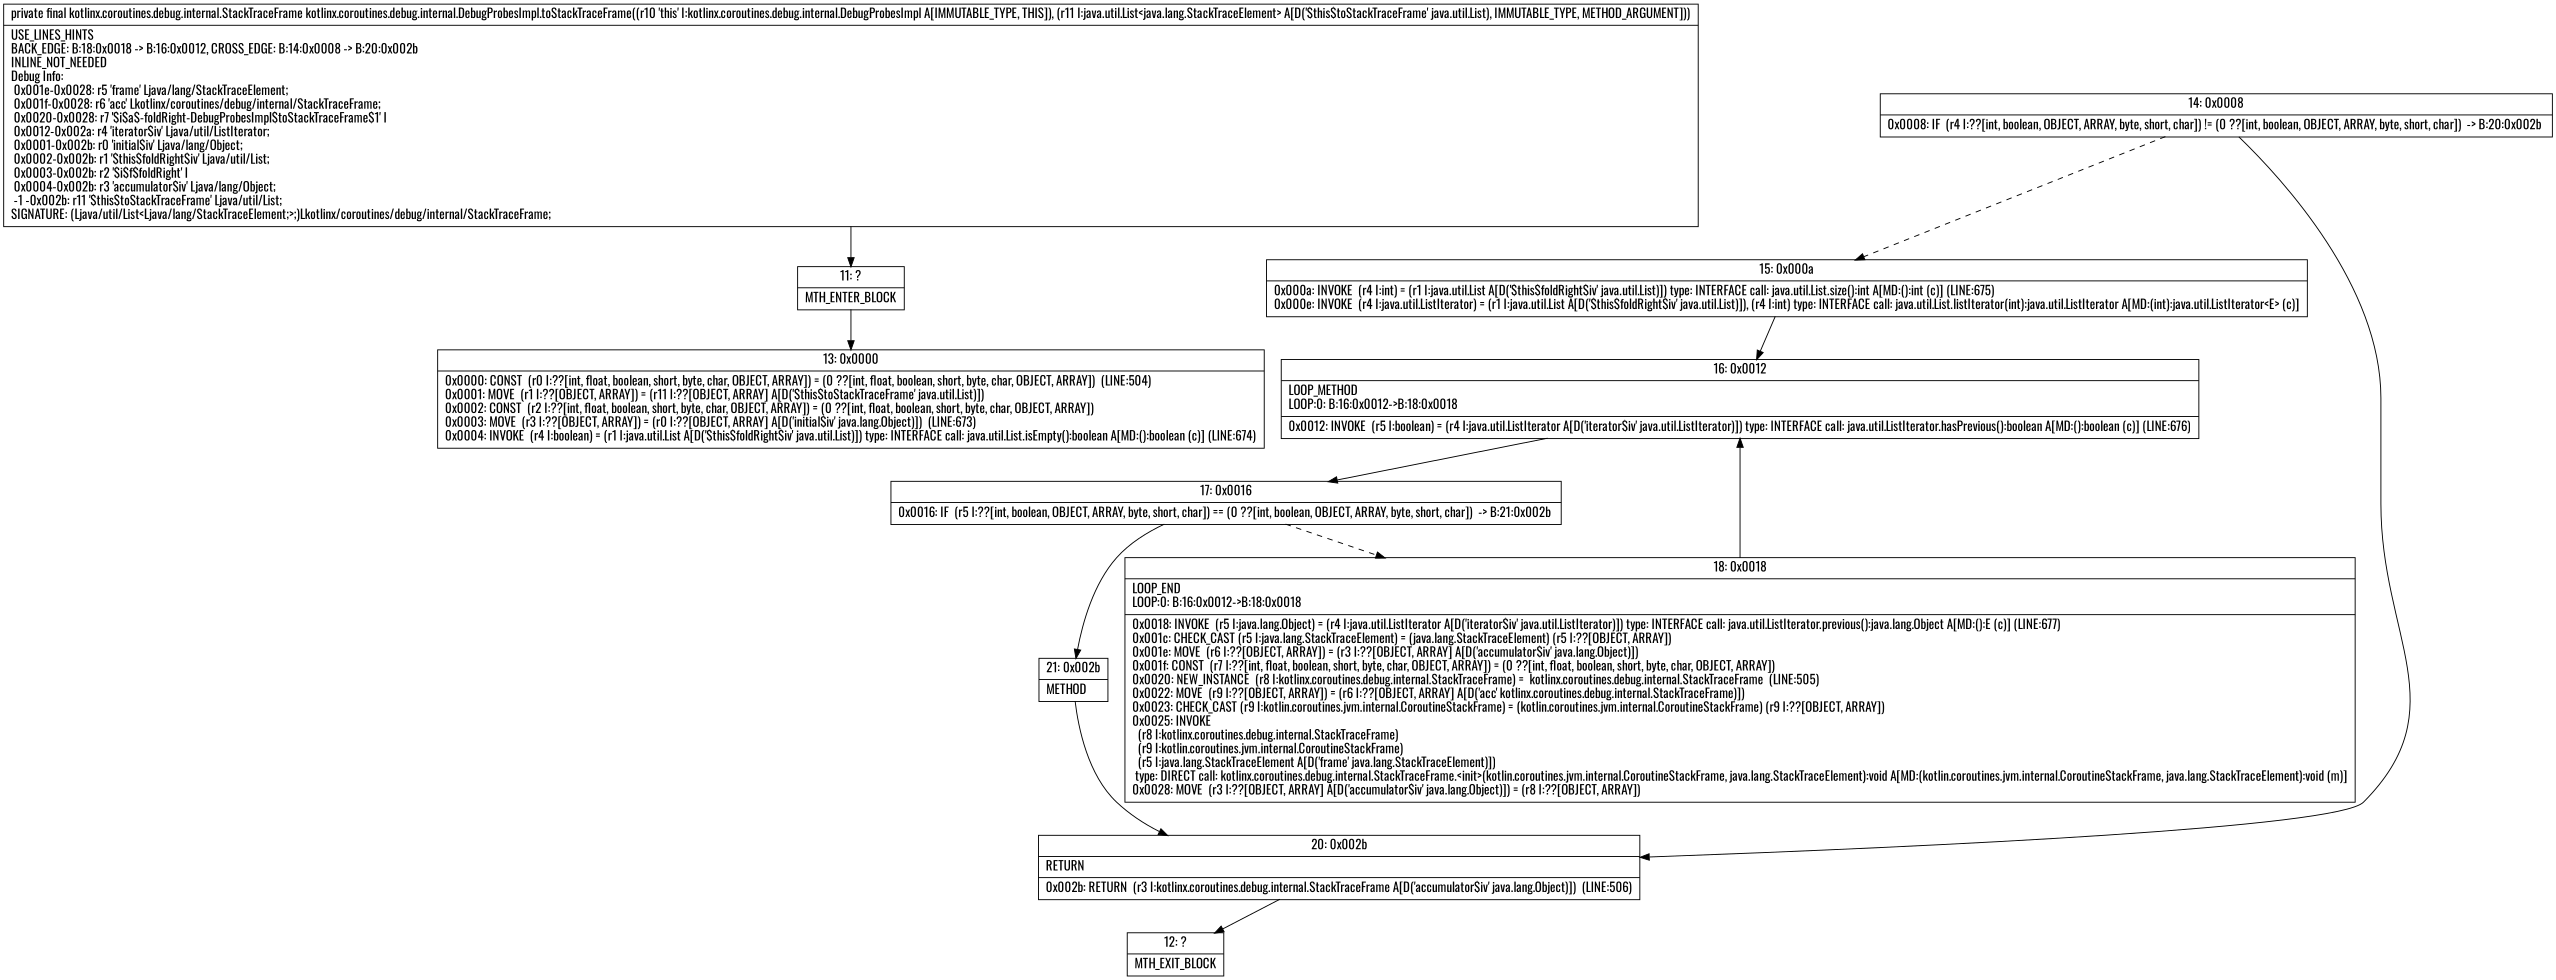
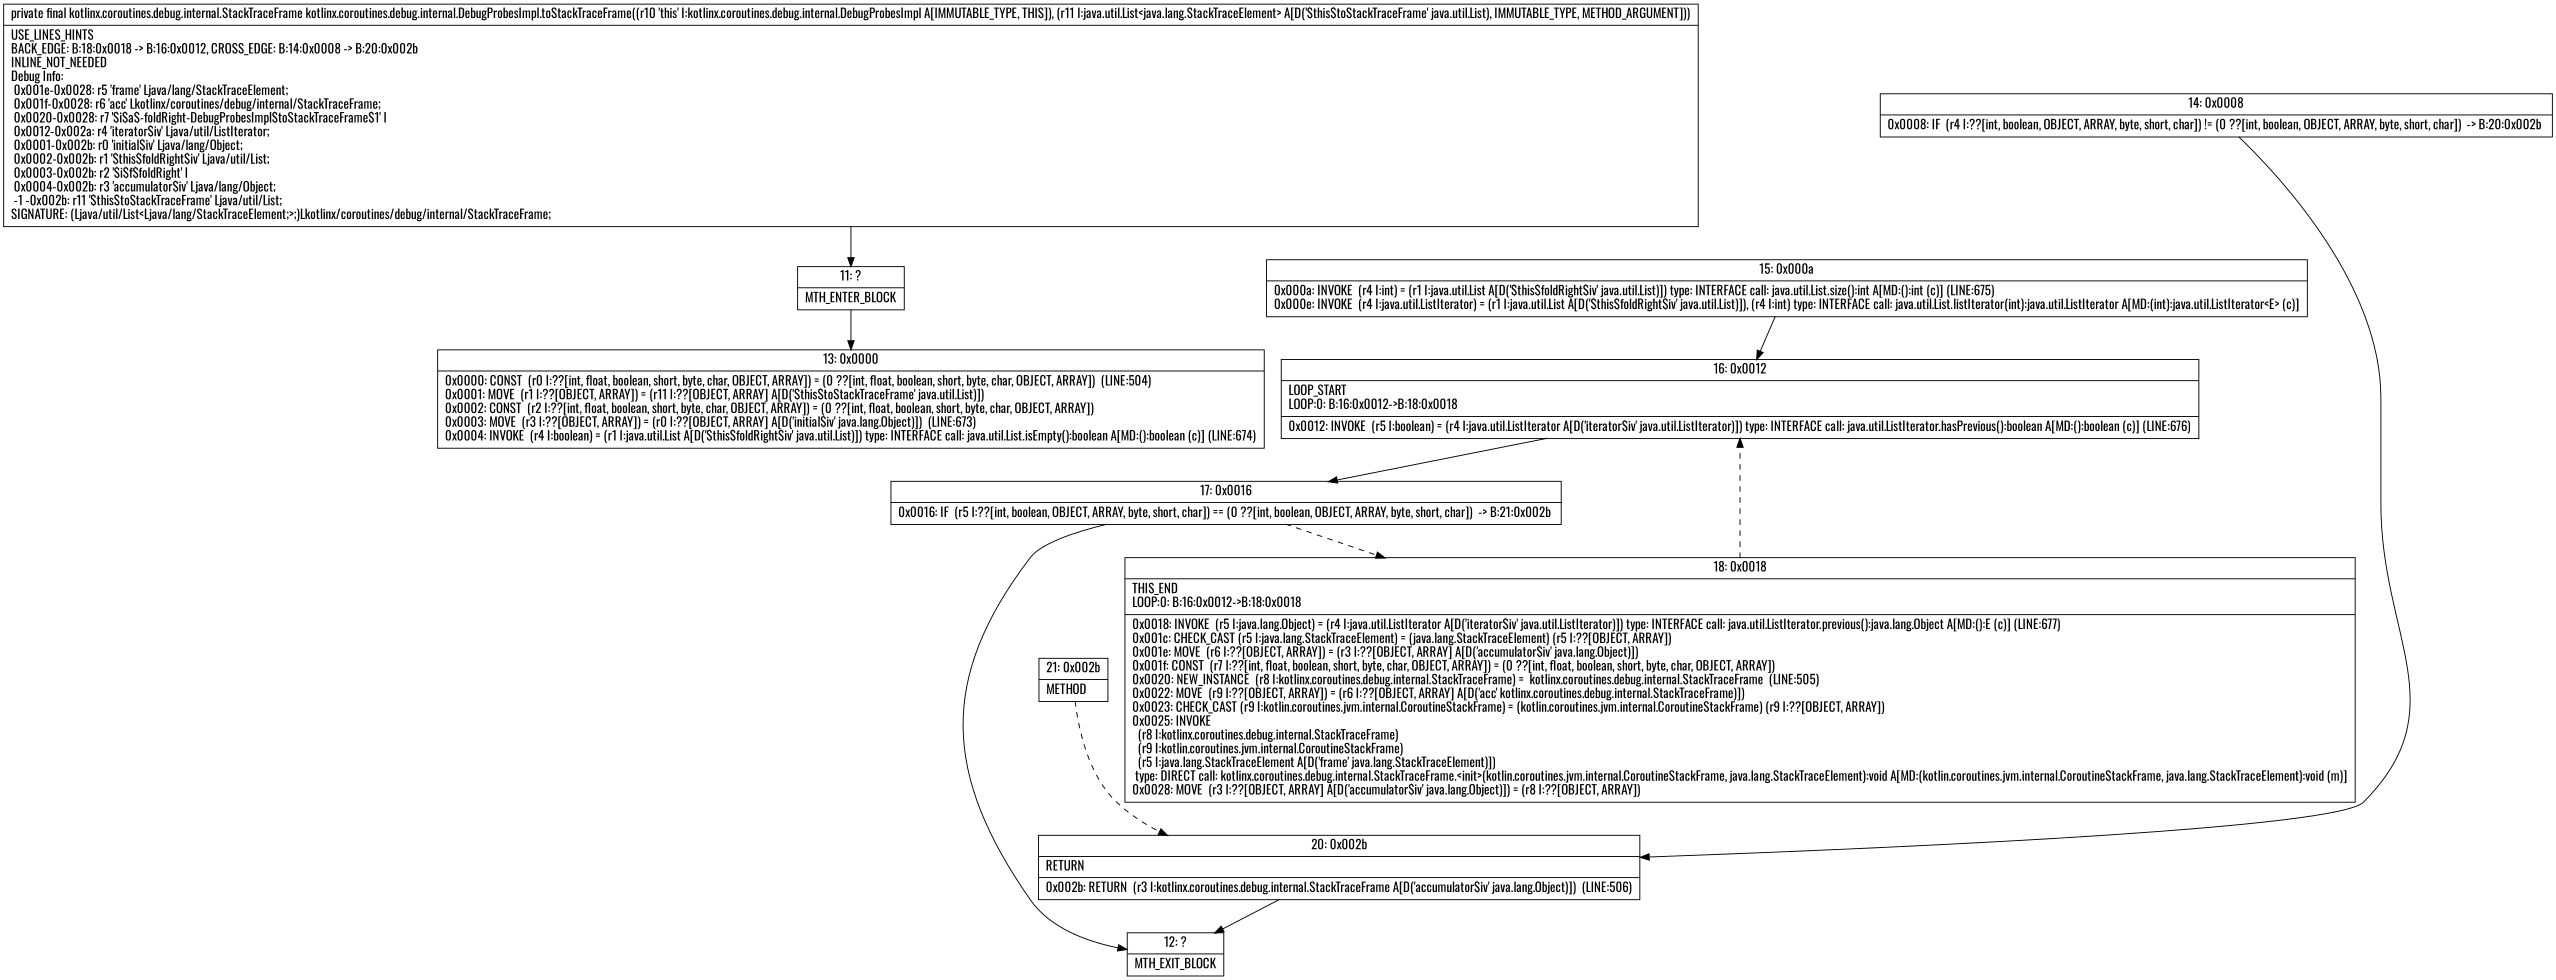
(2015, 197) -> none
(1324, 391) -> (1318, 391)
(1740, 503) -> (1740, 503)
(1104, 575) -> (964, 737)
(1157, 589) -> (1155, 589)
(1098, 779) -> (1098, 779)
